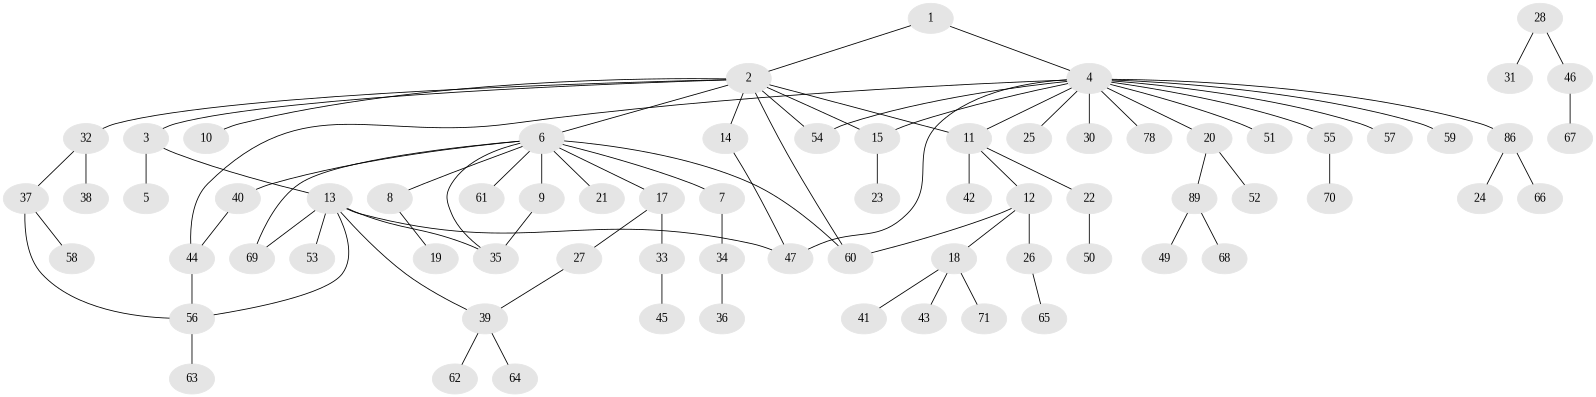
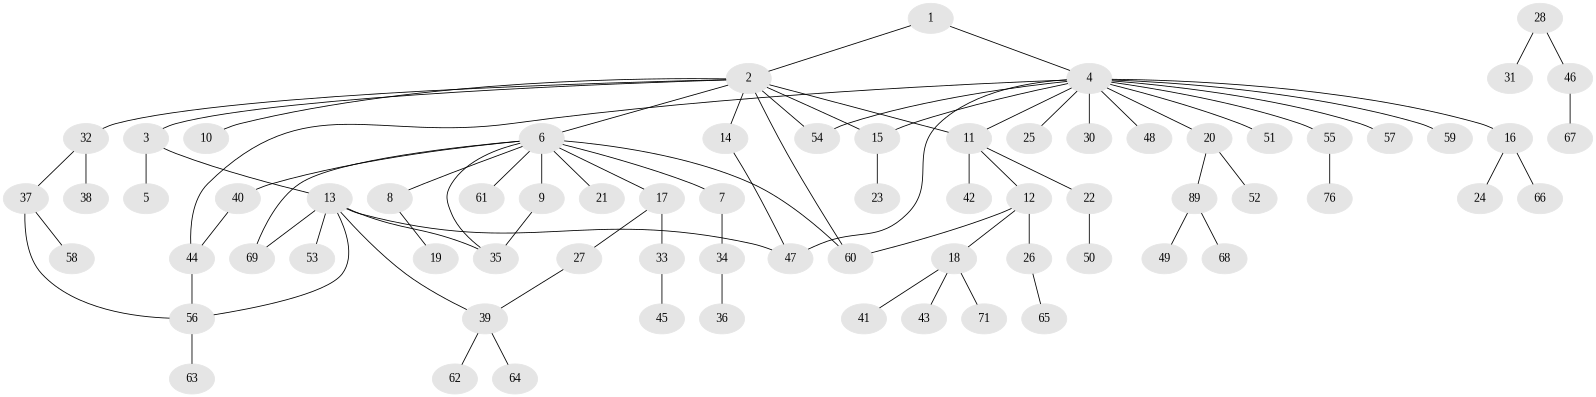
(1149, 139) -> (1149, 139)
(1510, 139) -> (1510, 139)
(1330, 199) -> (1330, 199)
